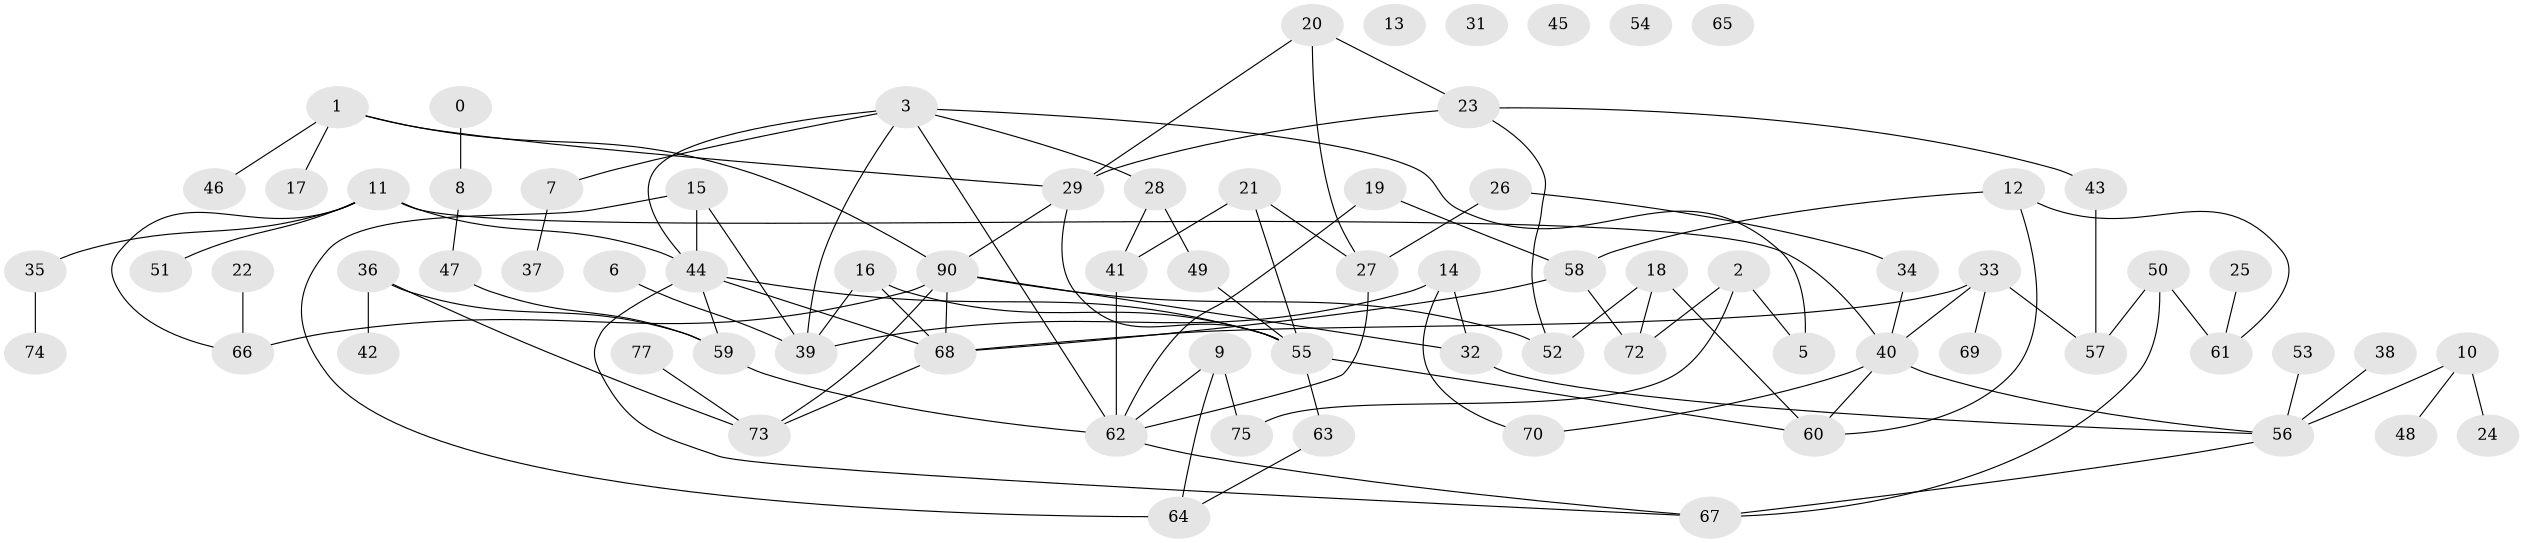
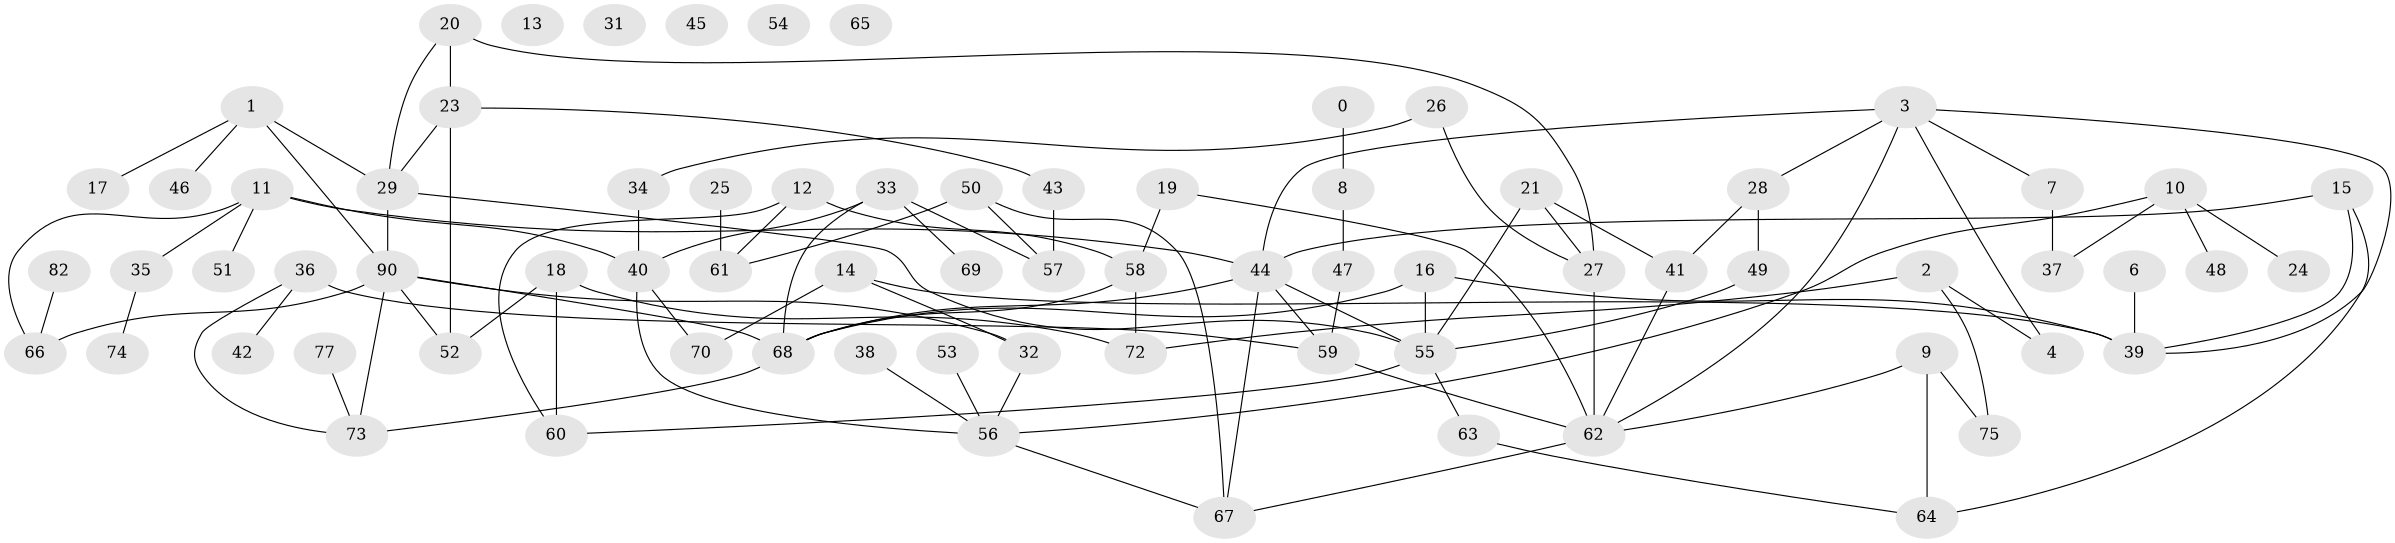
none -> (2114, 230)
(243, 271) -> (59, 271)
(1804, 353) -> (2052, 353)
(1851, 395) -> none
